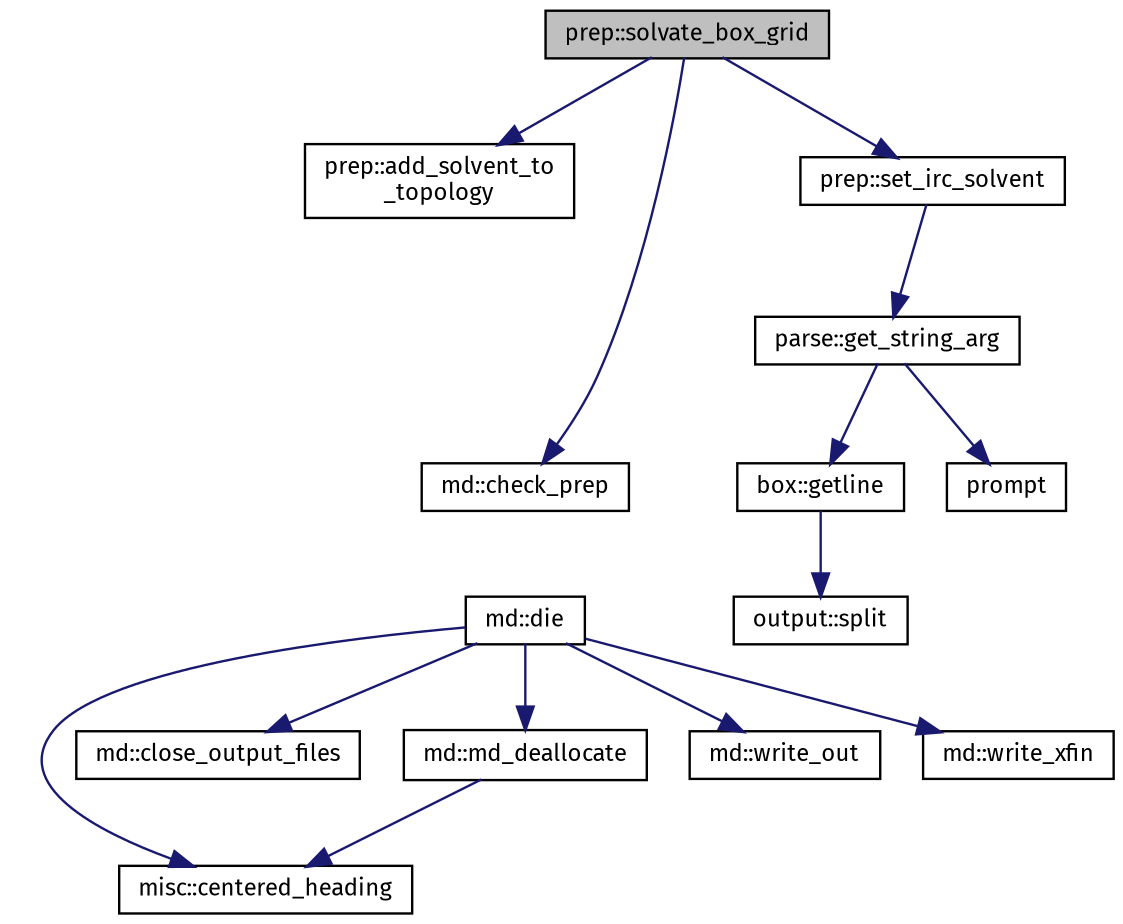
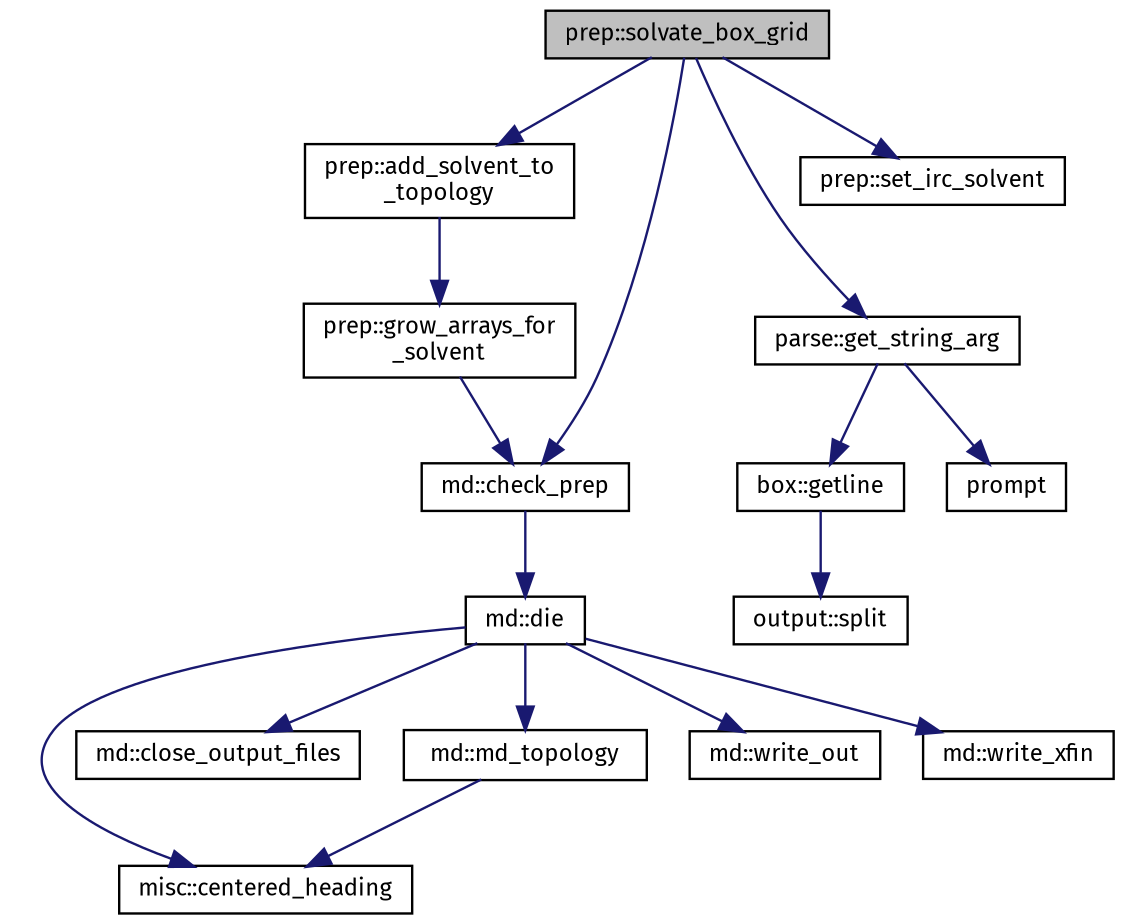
(913, 249) -> (761, 187)
none -> (440, 341)
none -> (525, 542)
(525, 755) -> (525, 755)
